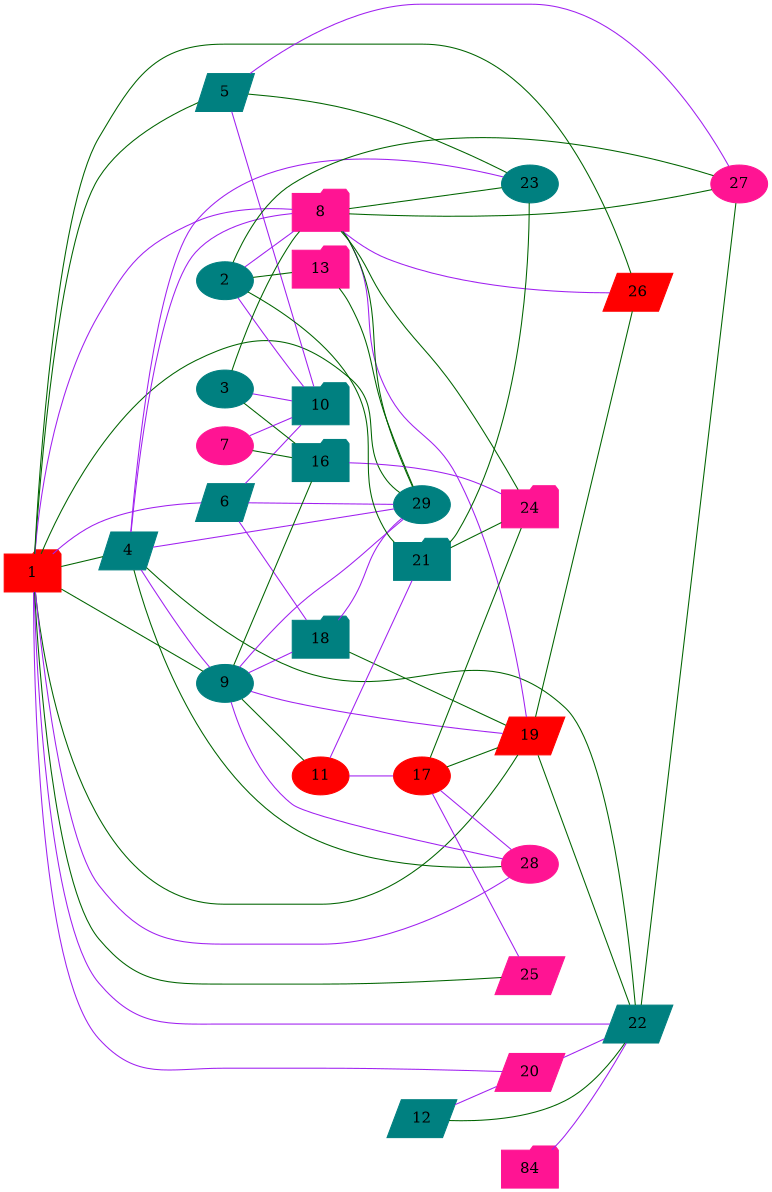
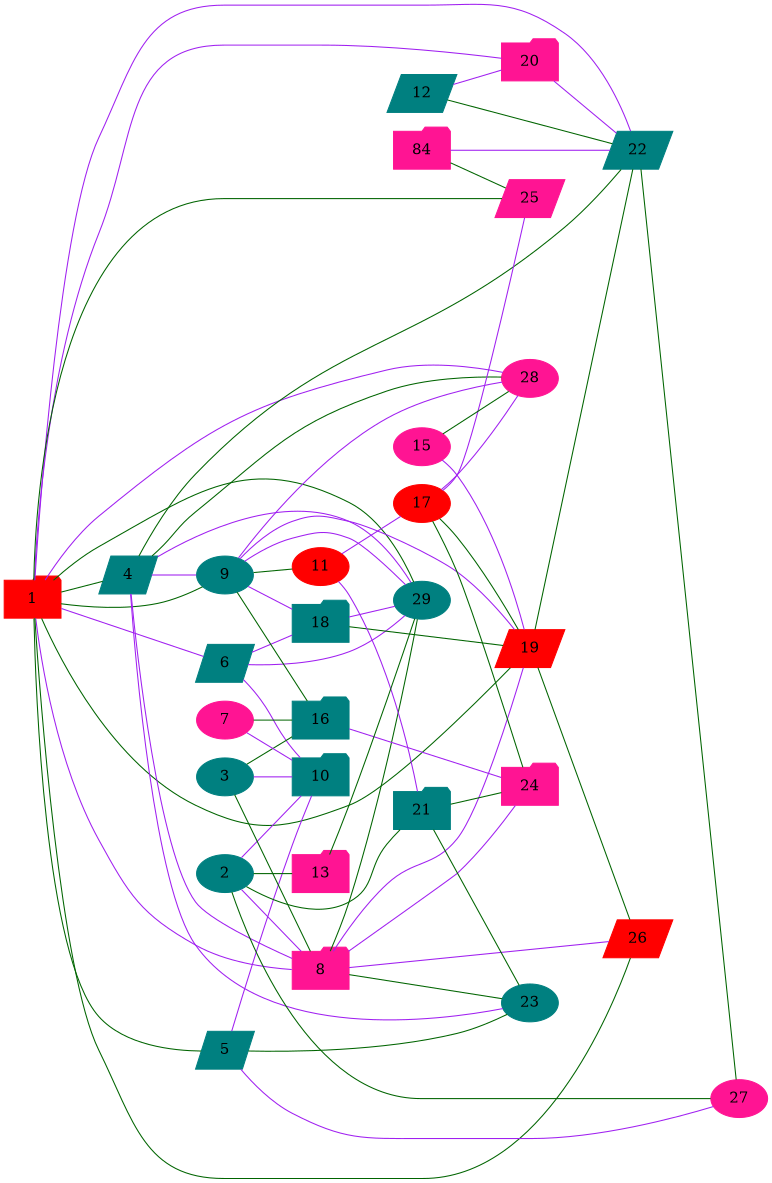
none -> (478, 175)
(522, 215) -> none
(432, 359) -> (439, 887)
none -> (422, 447)
(530, 1072) -> (530, 62)
